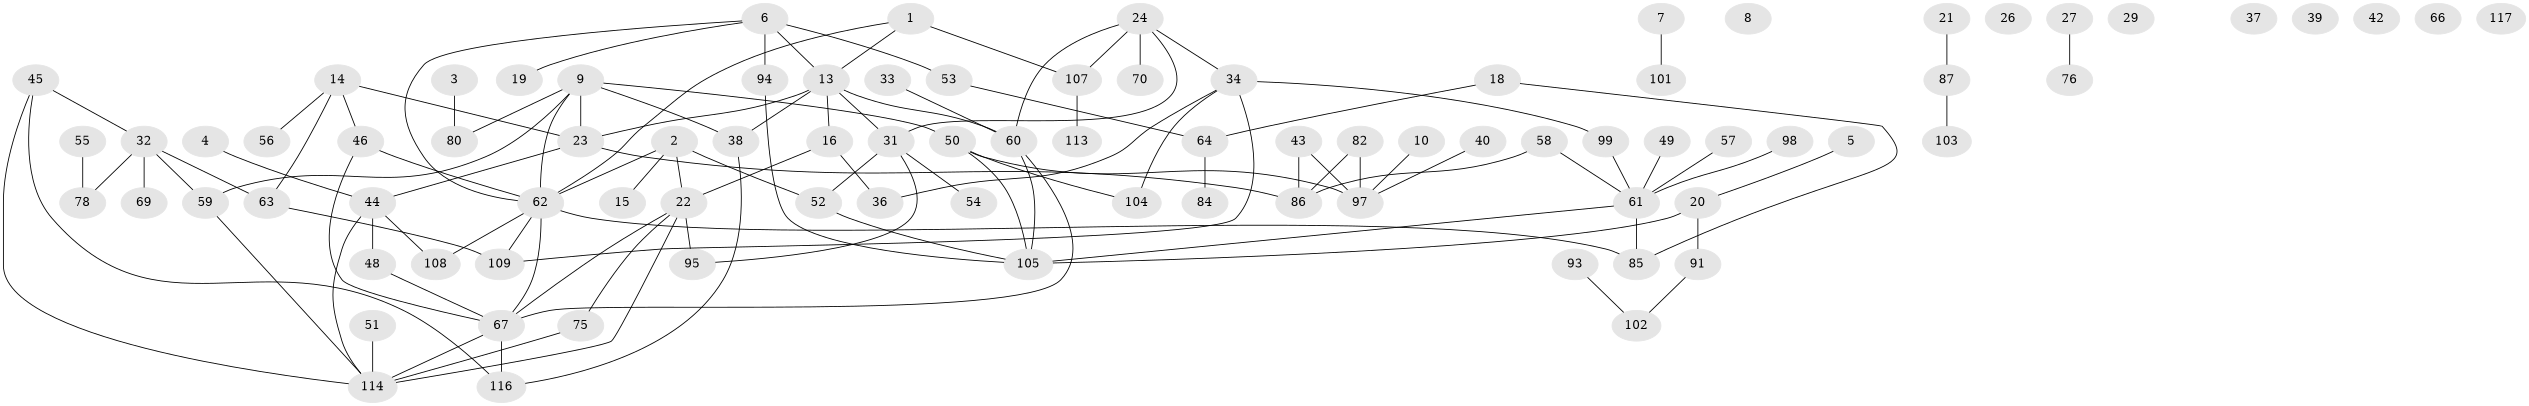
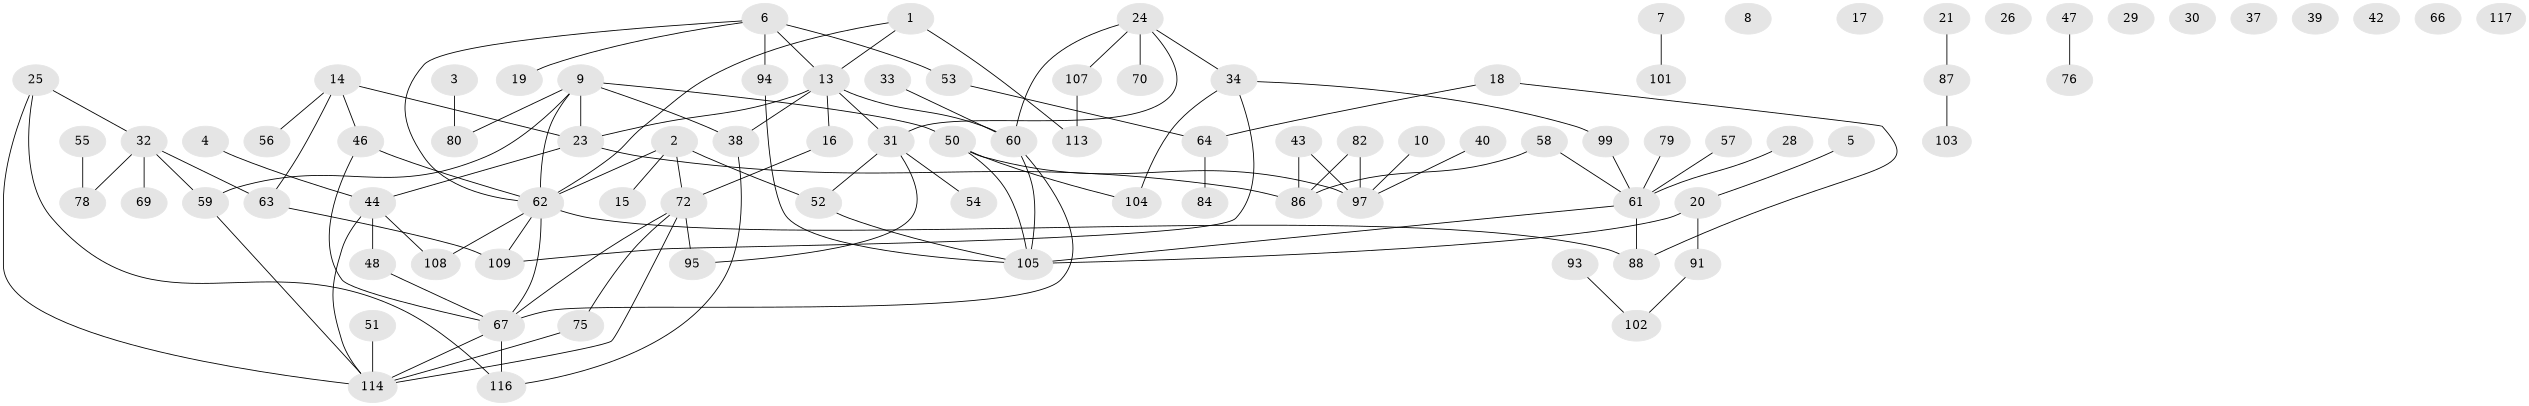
none -> (1860, 19)
(2070, 19) -> (2070, 19)
none -> (2192, 19)
(993, 49) -> (997, 77)
(36, 80) -> (36, 80)
(1667, 142) -> (1667, 142)
(1790, 142) -> (1790, 142)
(684, 203) -> (684, 203)
(880, 203) -> none
(1636, 264) -> (1636, 264)
